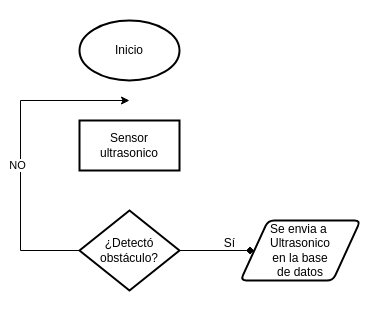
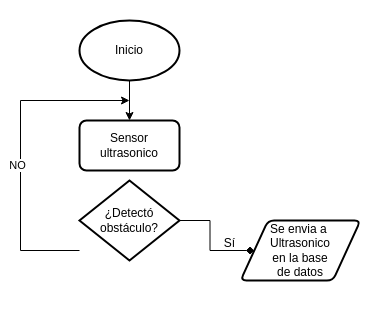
none -> (130, 97)
(130, 146) -> (130, 146)
(130, 251) -> (130, 221)
